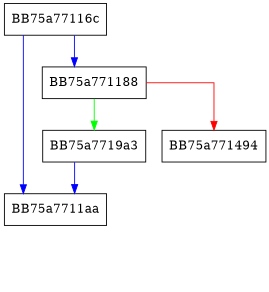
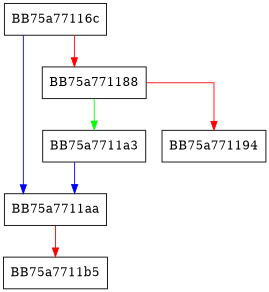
(74, 47) -> (74, 47)
(94, 146) -> (94, 146)
(214, 146) -> (214, 146)
none -> (55, 273)
